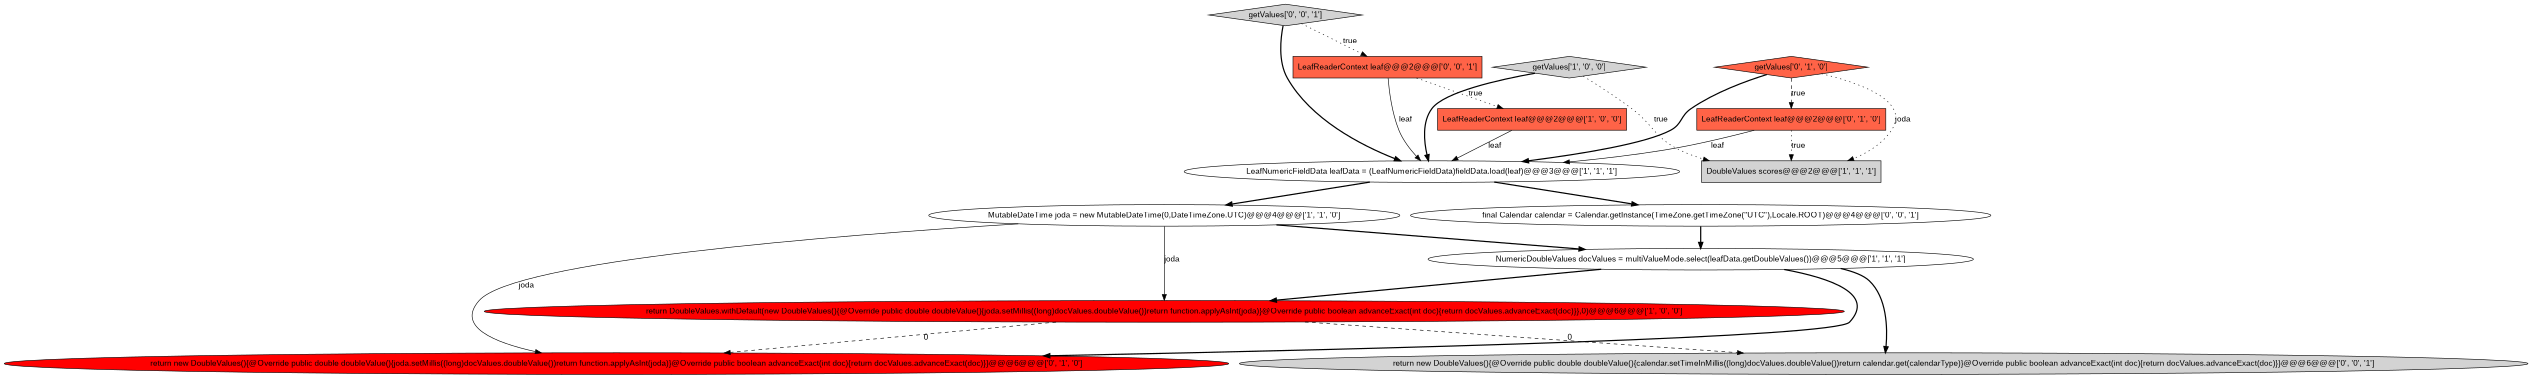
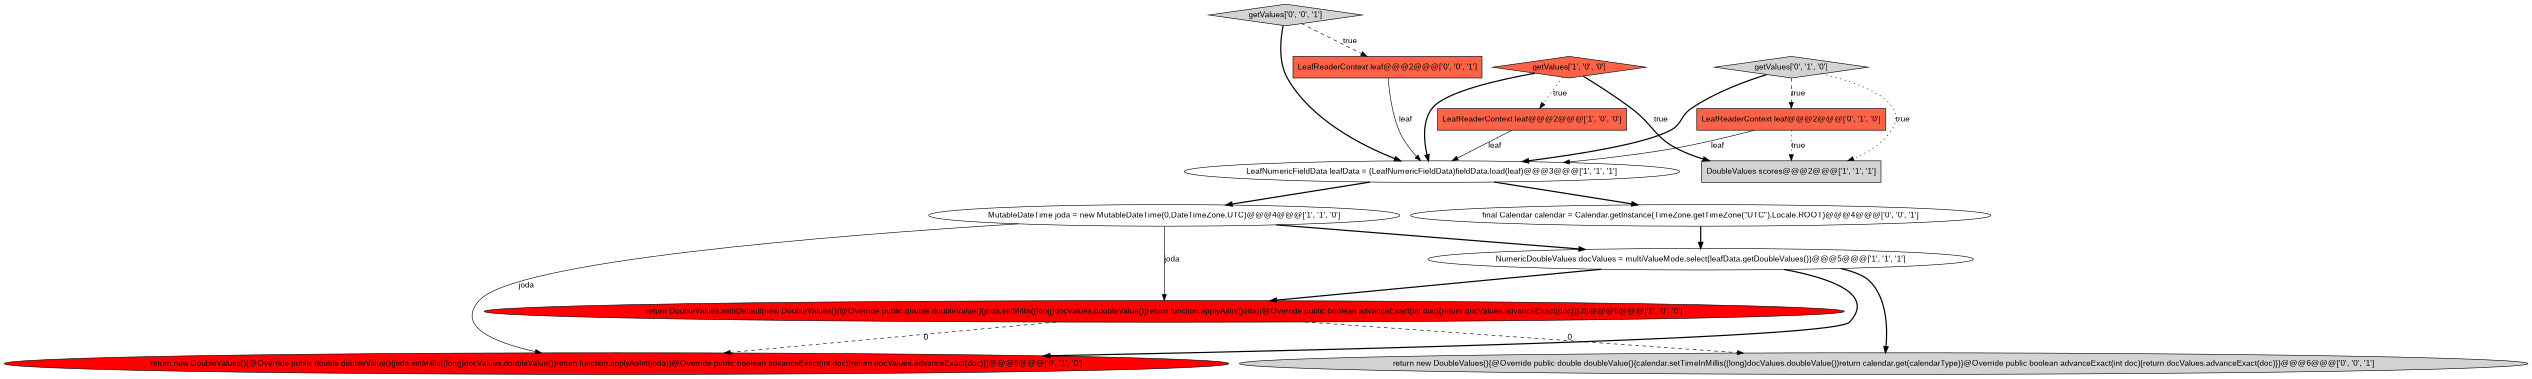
(1331, 39) -> (1331, 39)
(1569, 67) -> (1569, 67)
(1791, 67) -> (1791, 67)
(1453, 91) -> (1553, 90)
(1643, 119) -> (1643, 119)
(1903, 119) -> (1903, 119)
